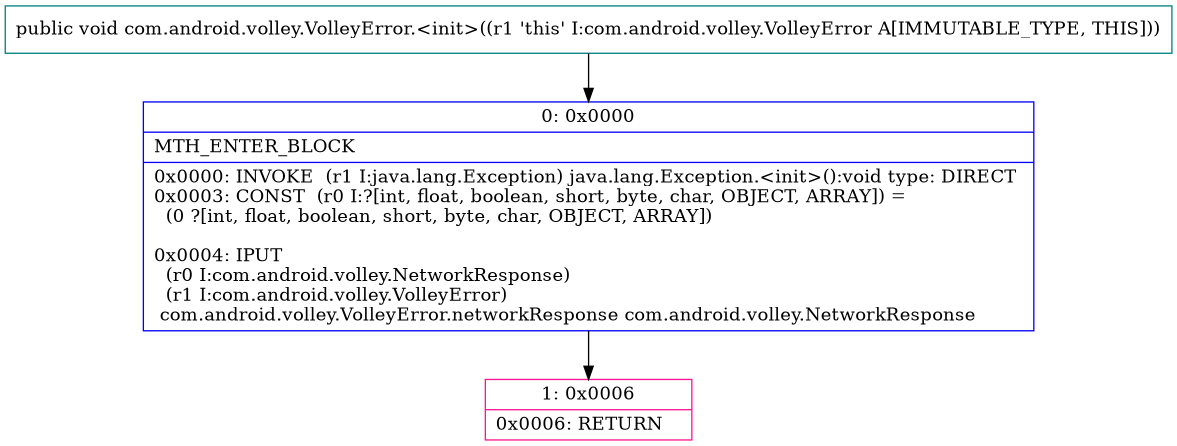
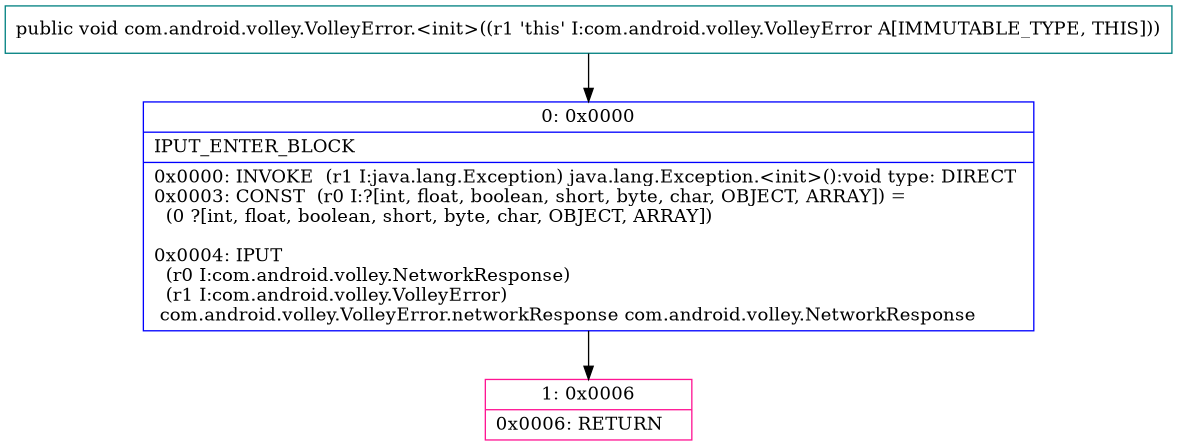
(255, 147) -> (255, 147)
